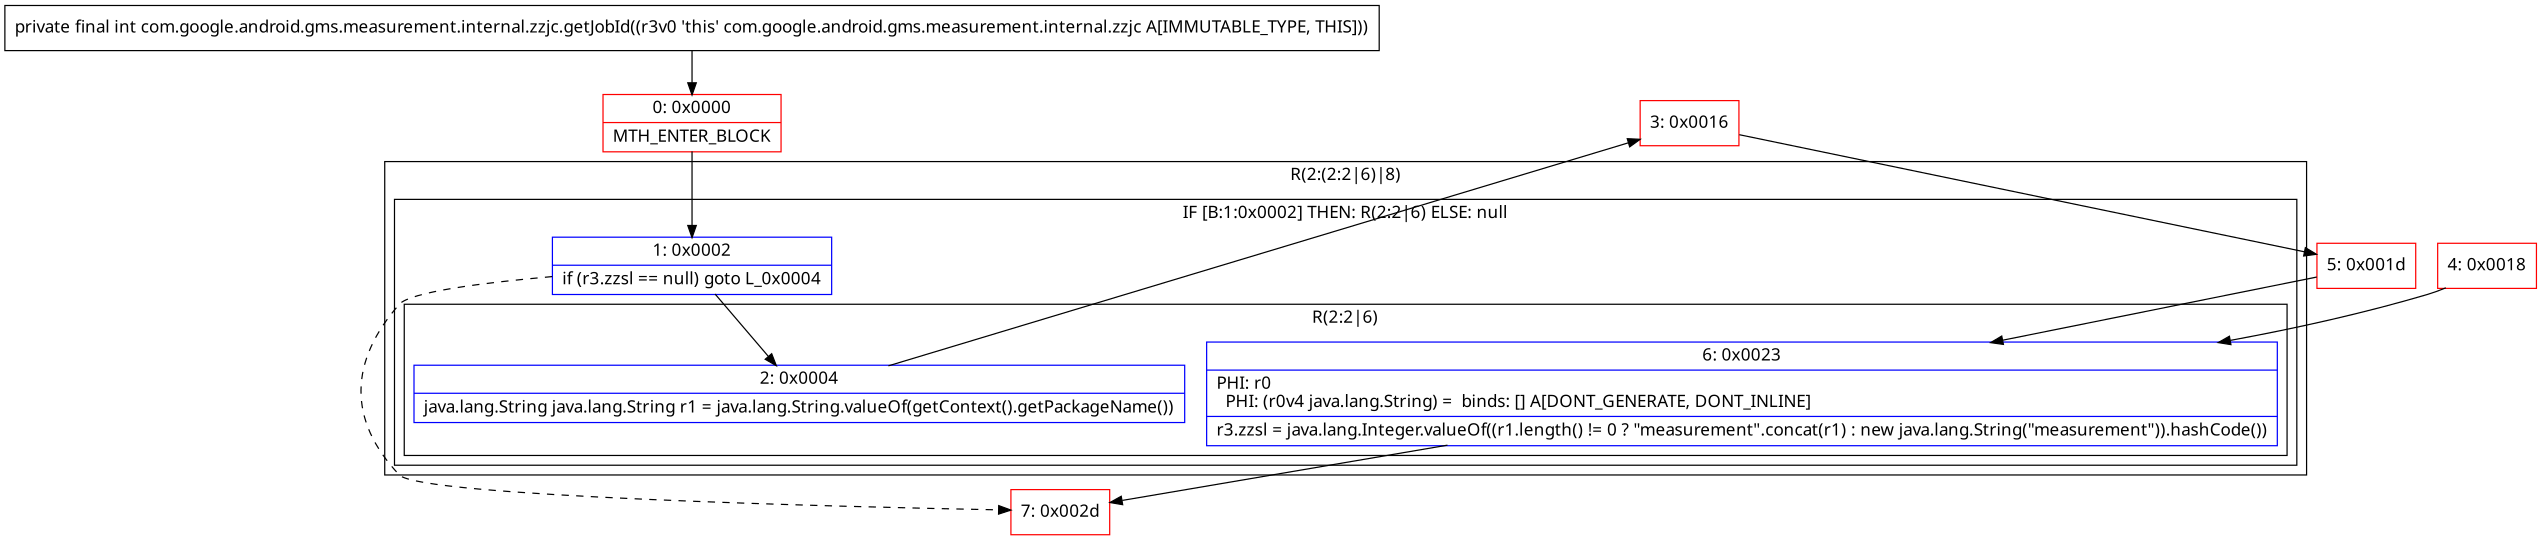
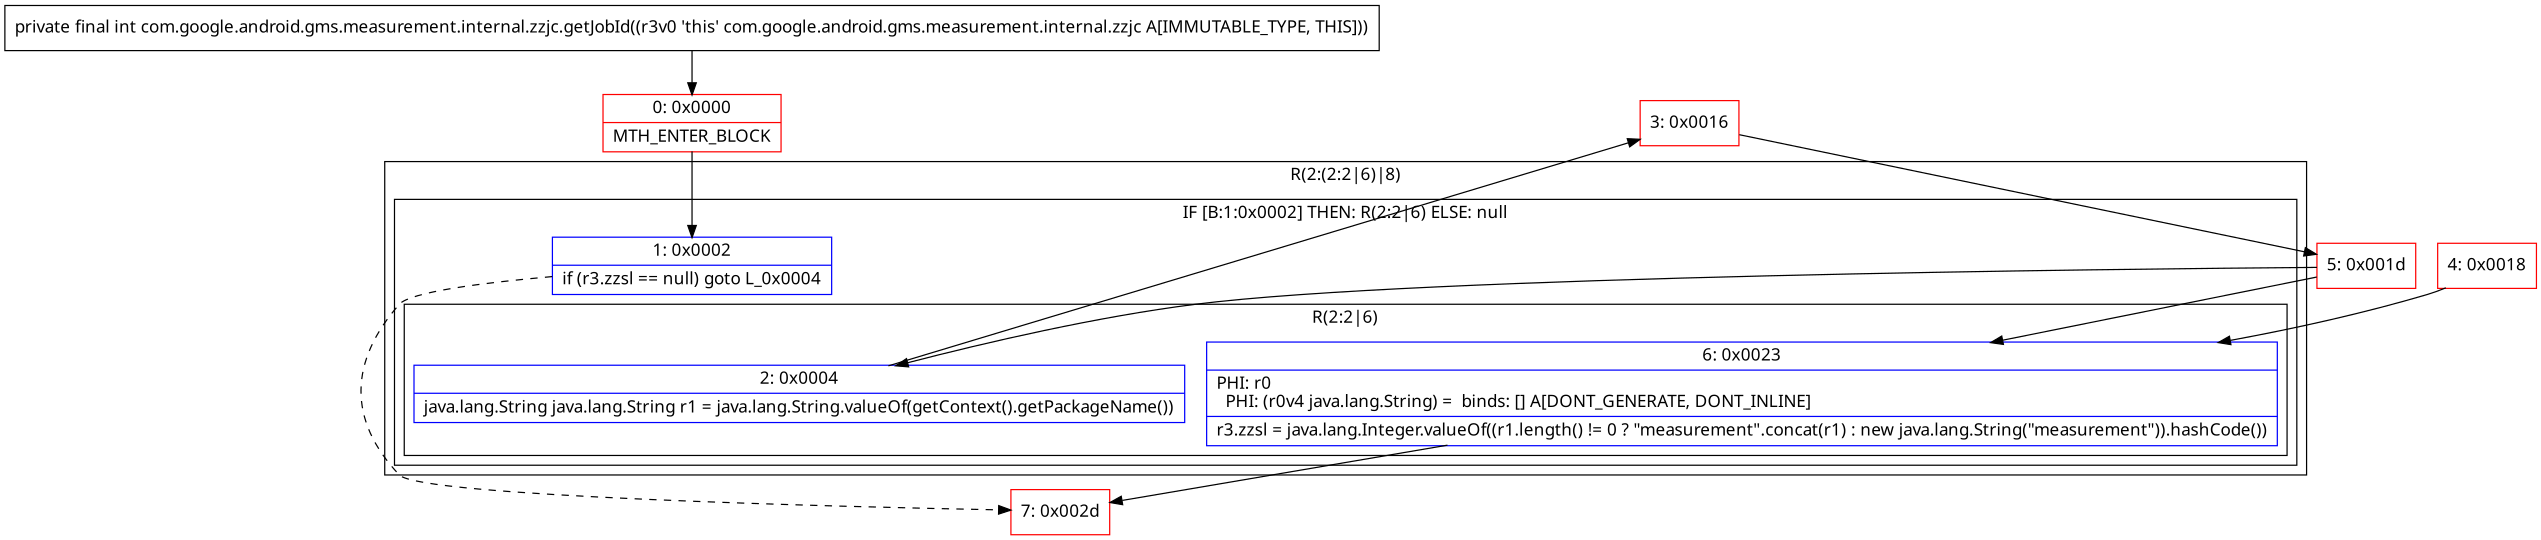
(742, 325) -> (1609, 280)
